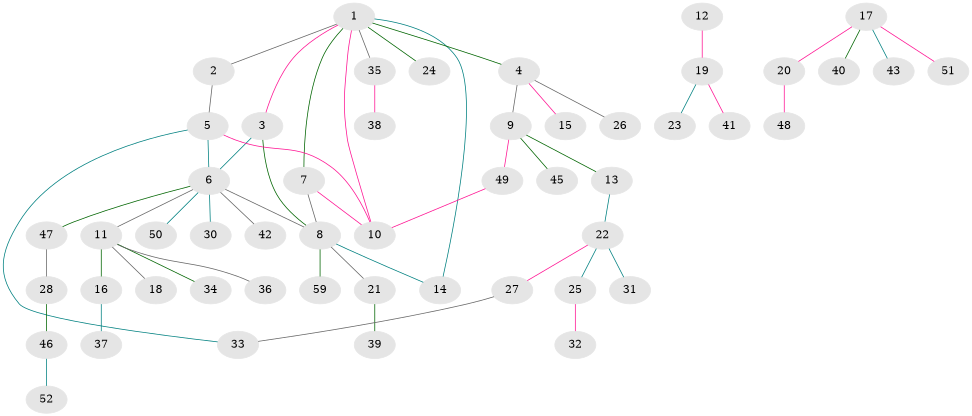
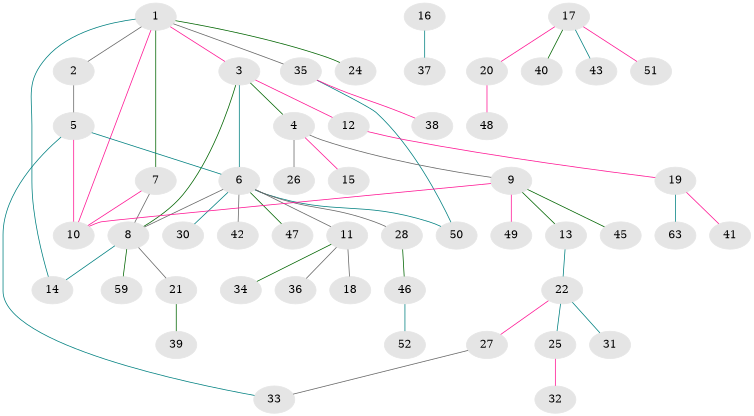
(431, 41) -> (267, 99)
none -> (294, 99)
(675, 126) -> (675, 236)
none -> (395, 133)
(439, 208) -> (270, 205)
(47, 263) -> (344, 213)
(101, 263) -> none
